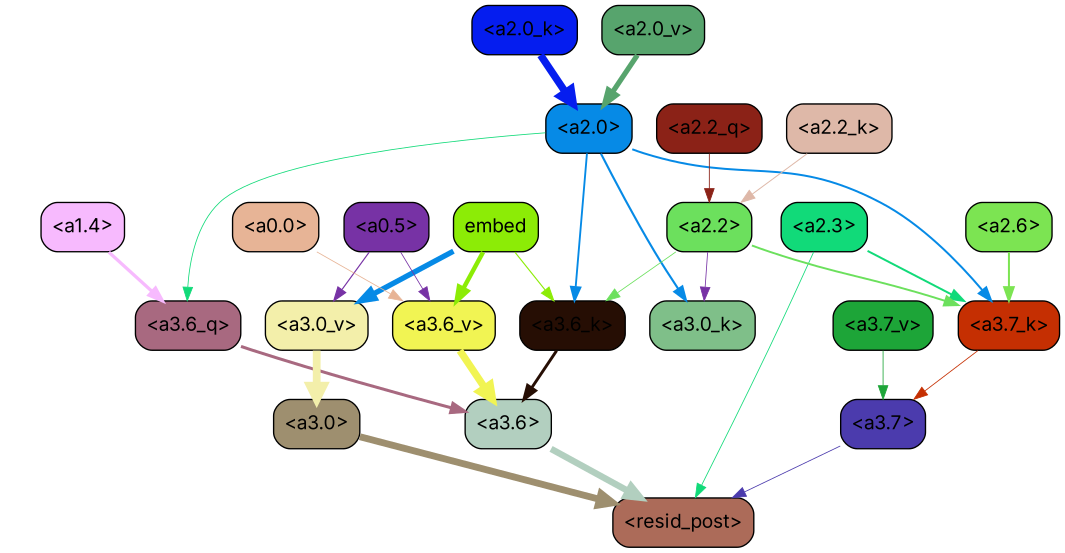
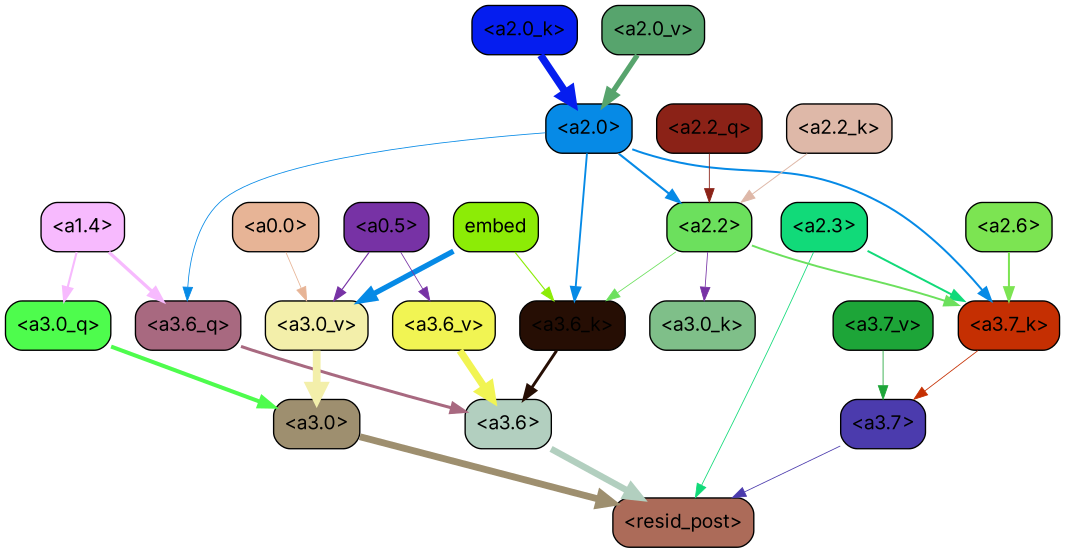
(333, 160) -> (333, 160)
(638, 222) -> (644, 174)
(346, 269) -> (293, 270)
(473, 270) -> none
none -> (58, 326)
